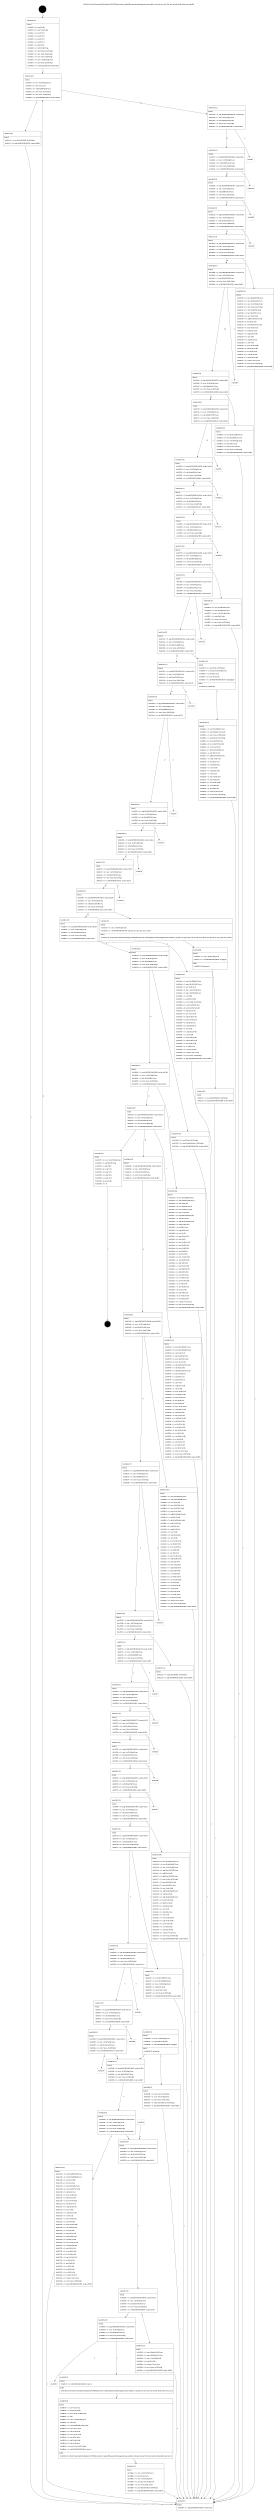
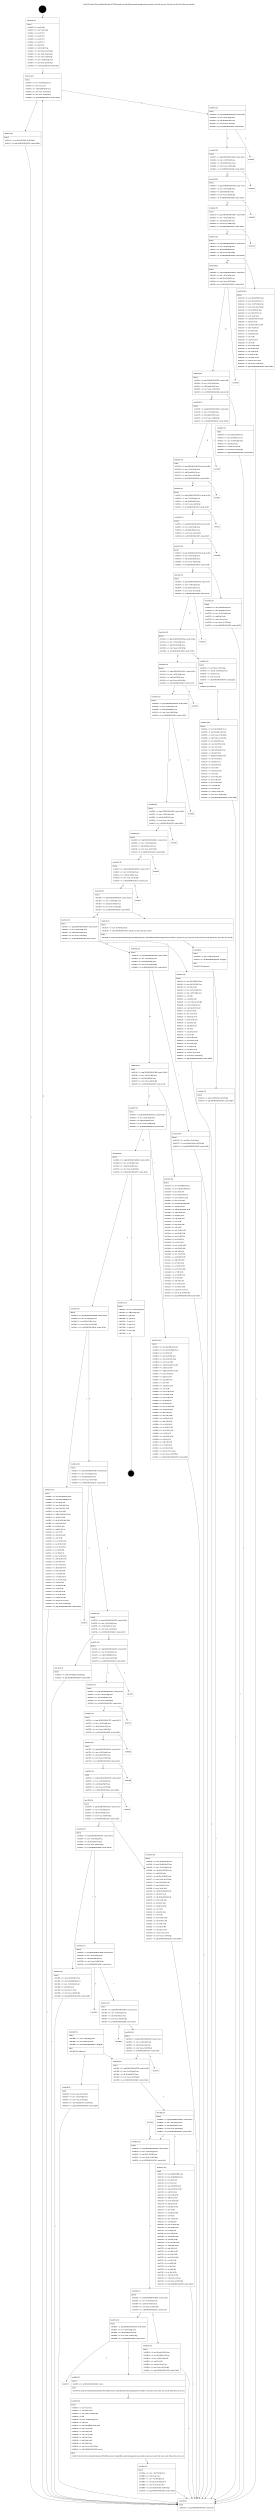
(129, 1140) -> (131, 1237)
